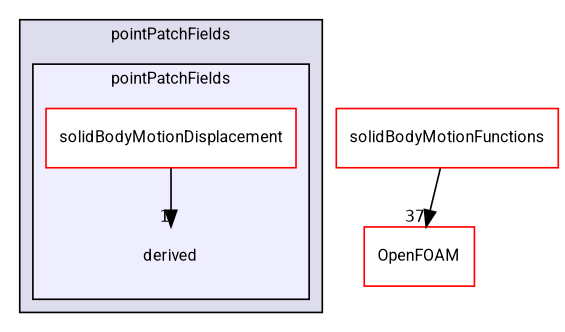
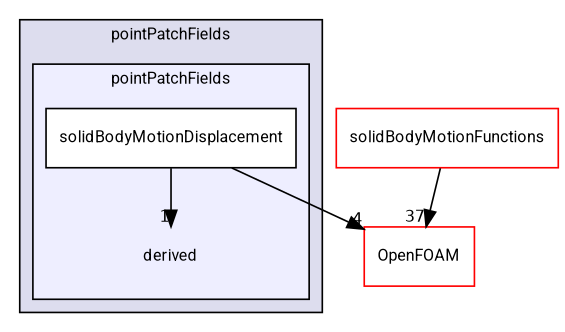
(171, 138) -> (171, 138)
none -> (290, 195)
